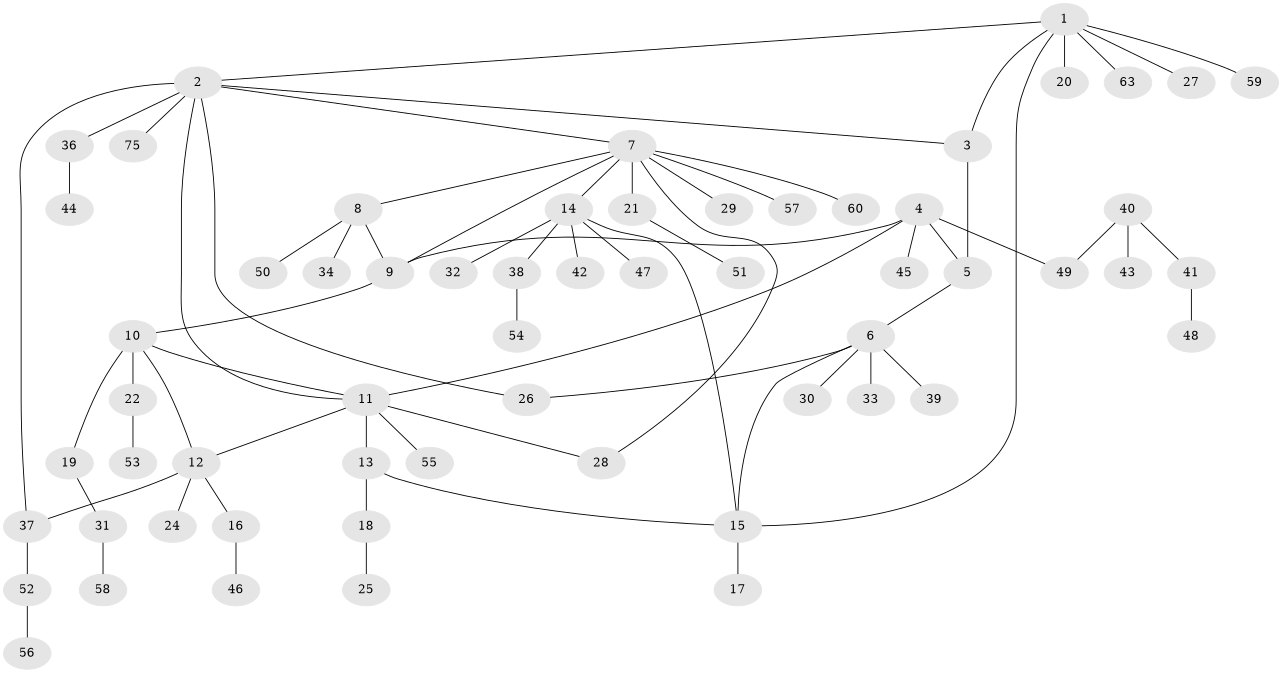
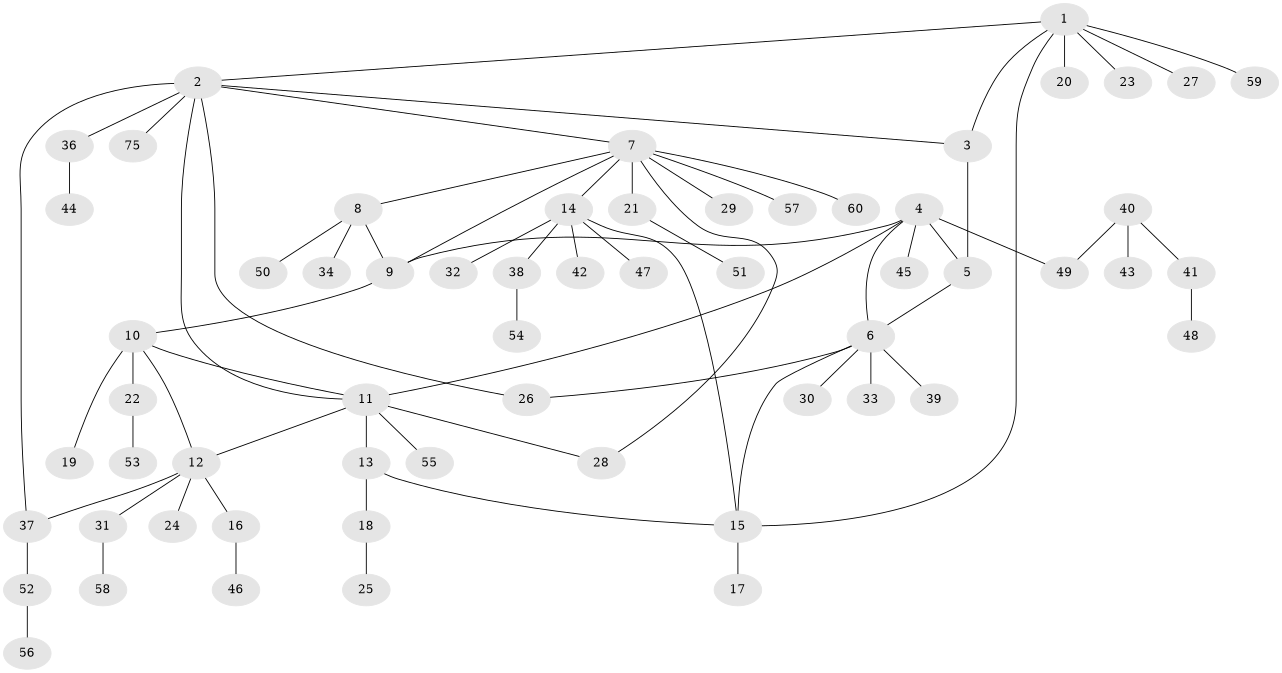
(1128, 83) -> (1128, 83)
none -> (870, 265)
(86, 495) -> (150, 495)
